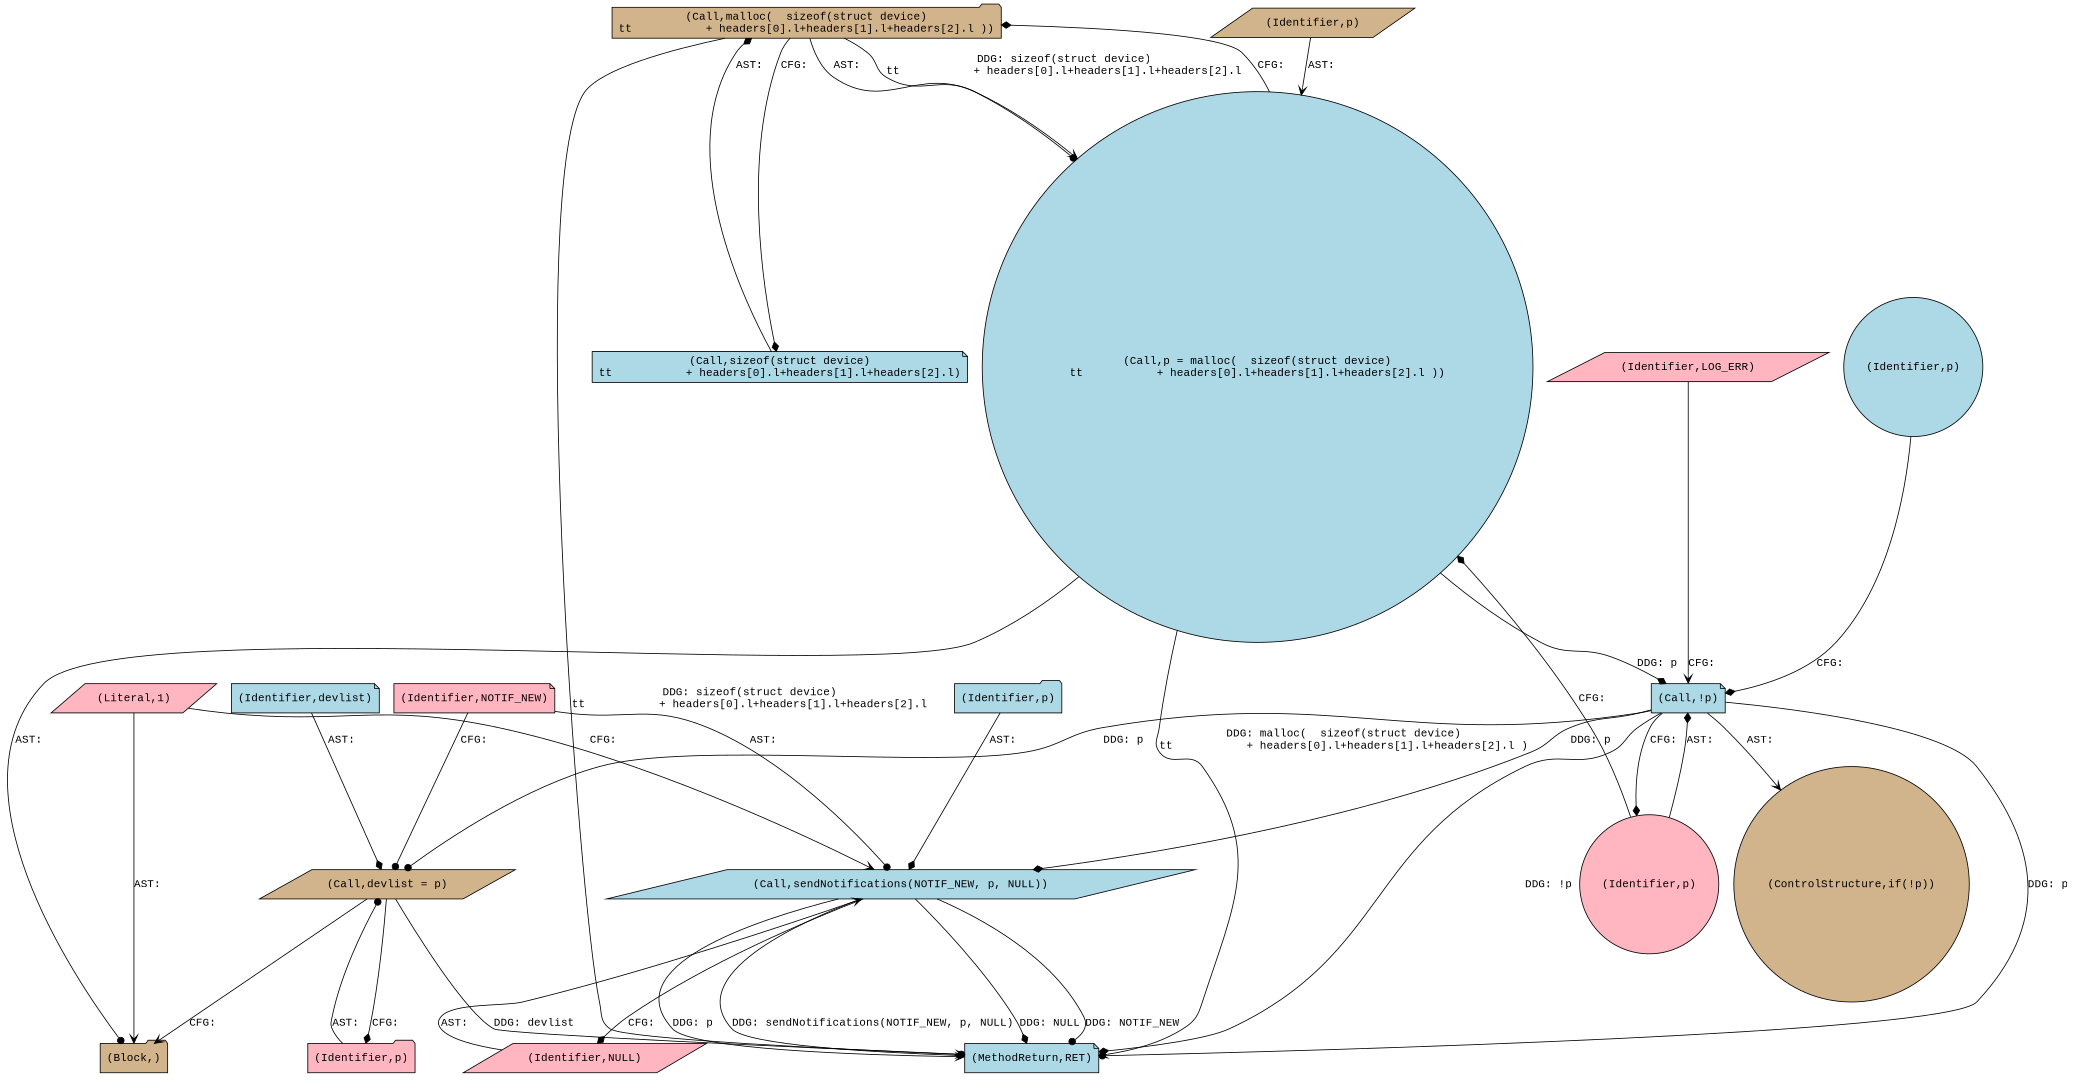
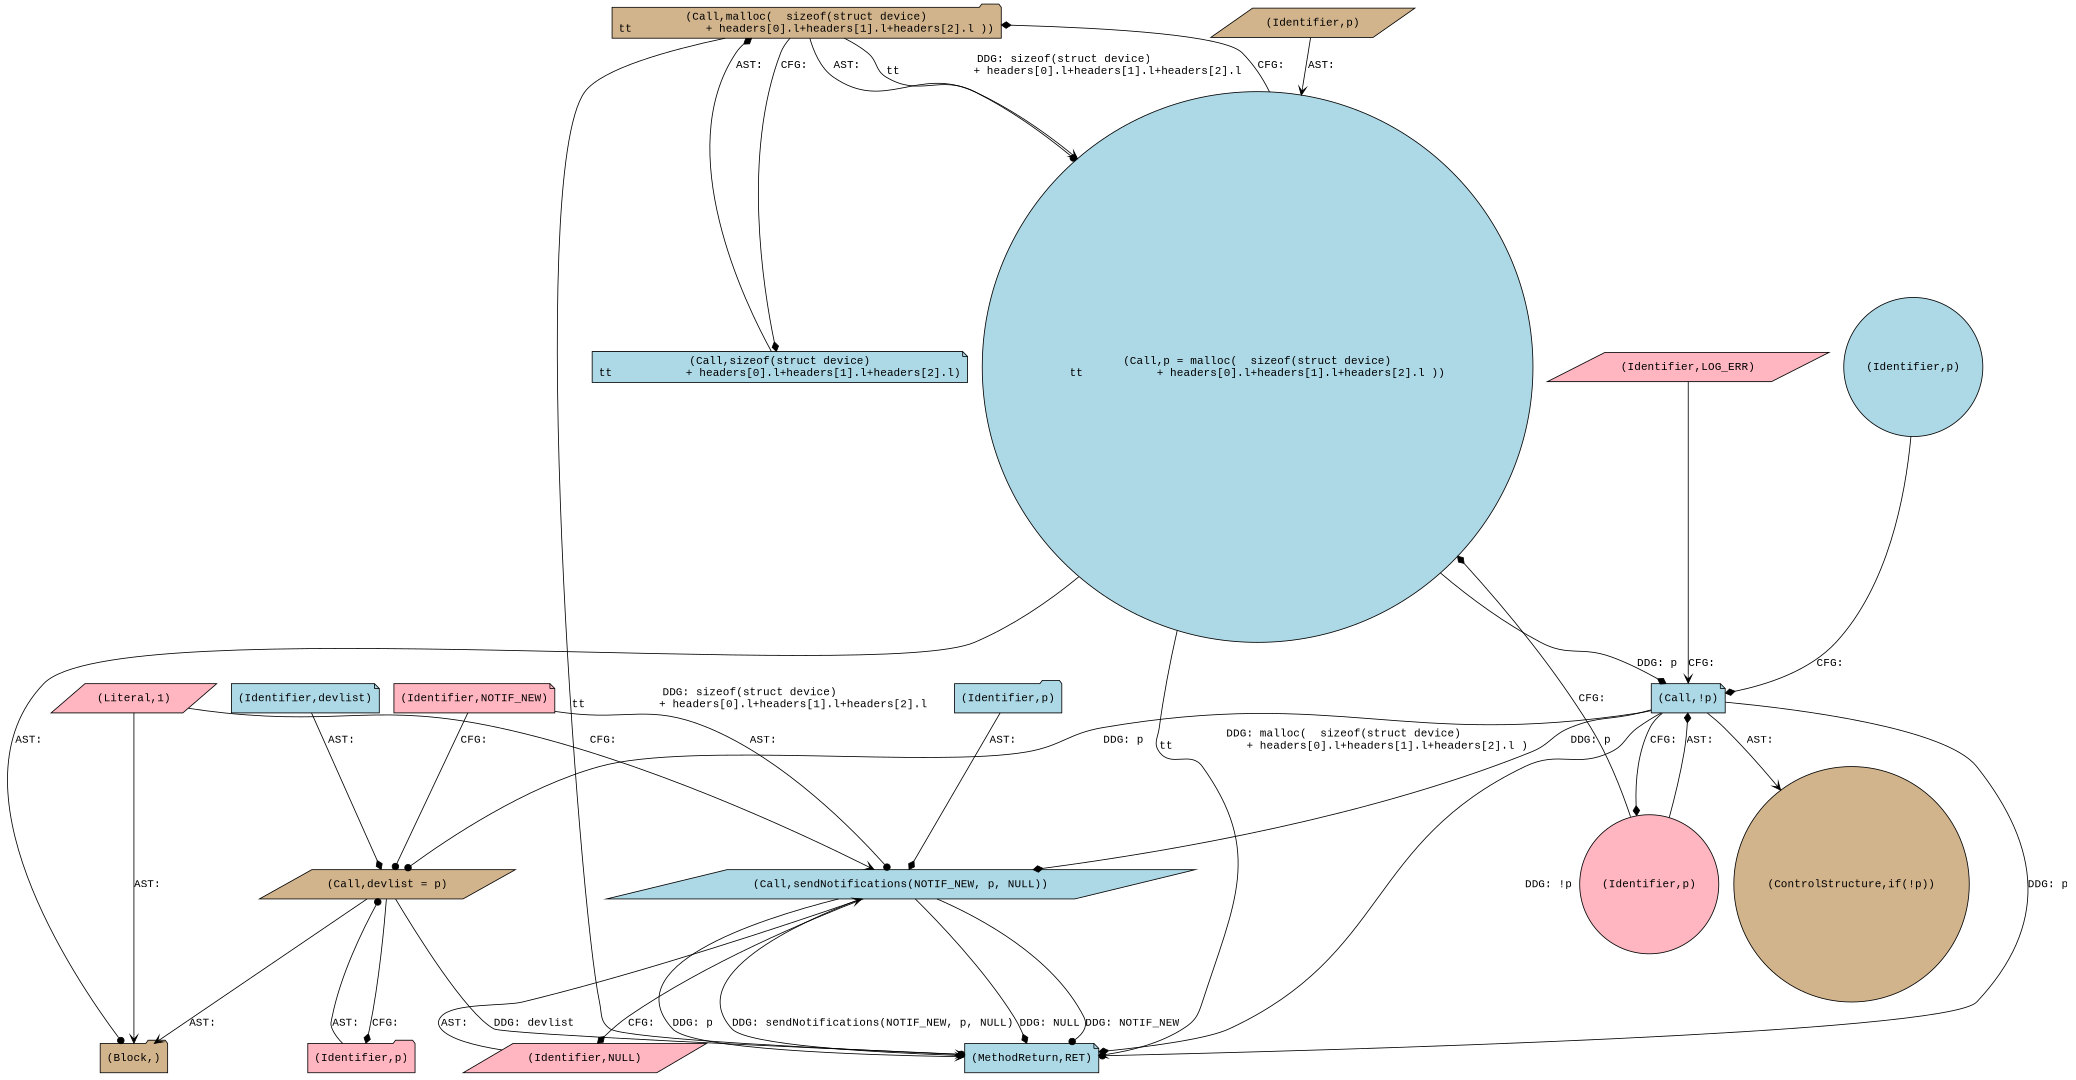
(206, 1023) -> (206, 1023)
